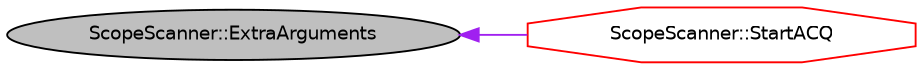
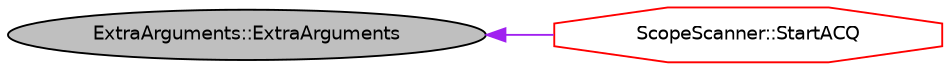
(234, 35) -> (247, 35)
